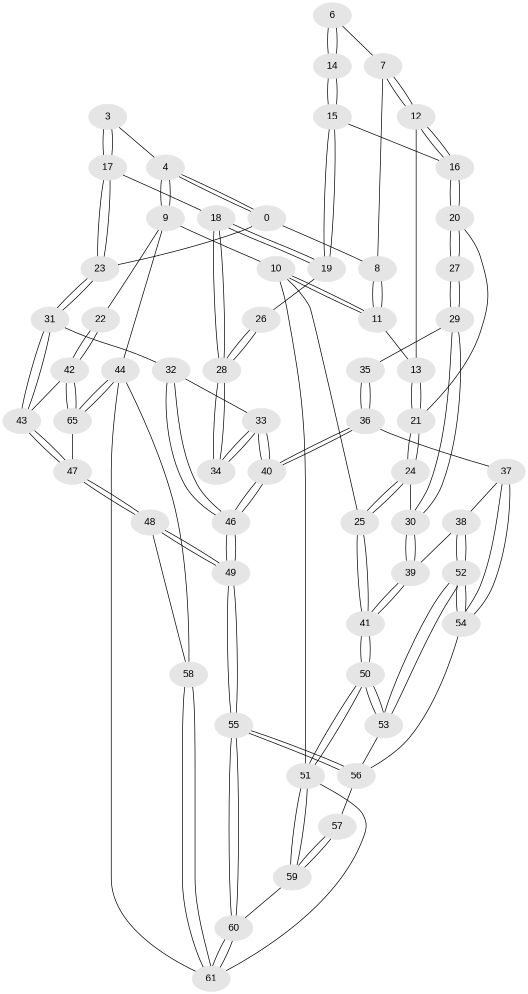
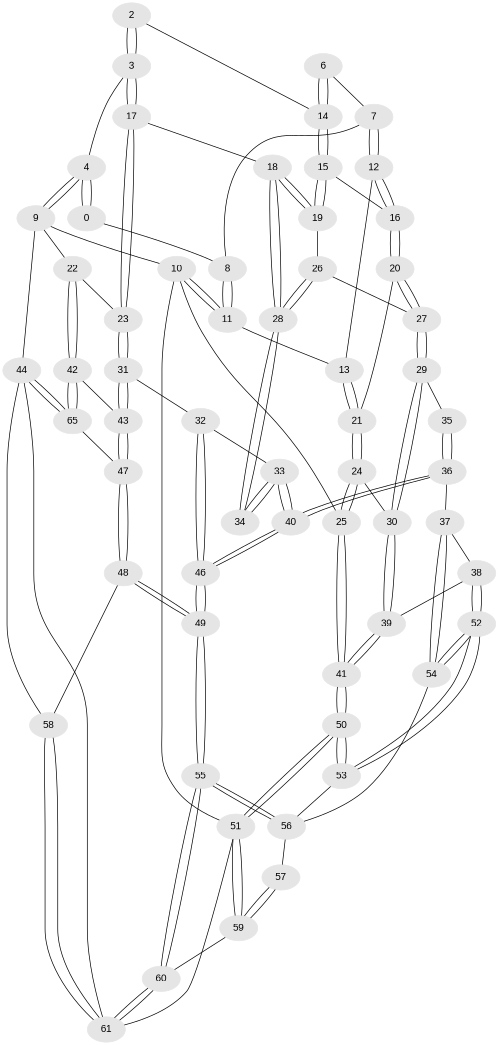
none -> (132, 15)
(186, 248) -> (98, 294)
none -> (370, 294)
